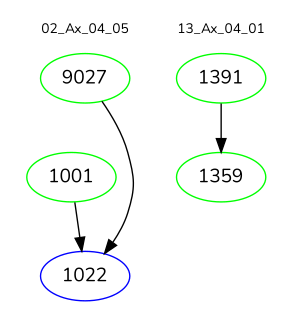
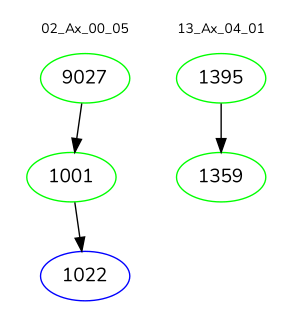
(85, 30) -> (85, 30)
(221, 78) -> (221, 78)
(132, 170) -> (79, 121)
